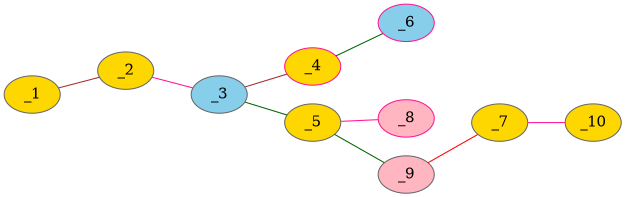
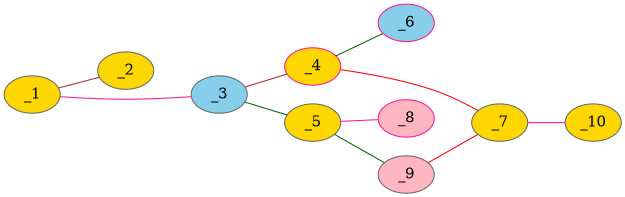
(173, 83) -> (126, 99)
none -> (411, 84)
